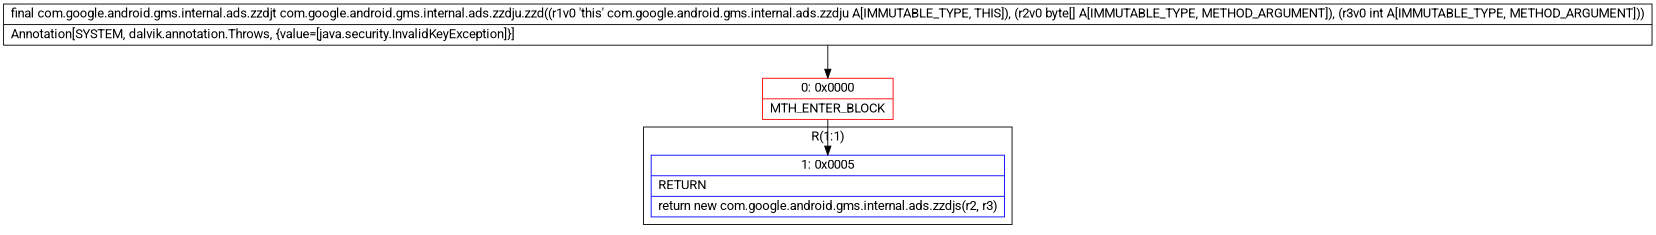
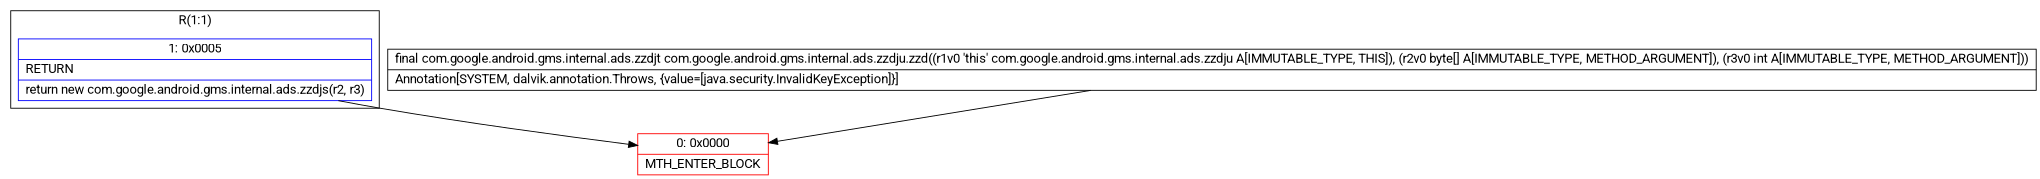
(828, 133) -> (483, 124)
